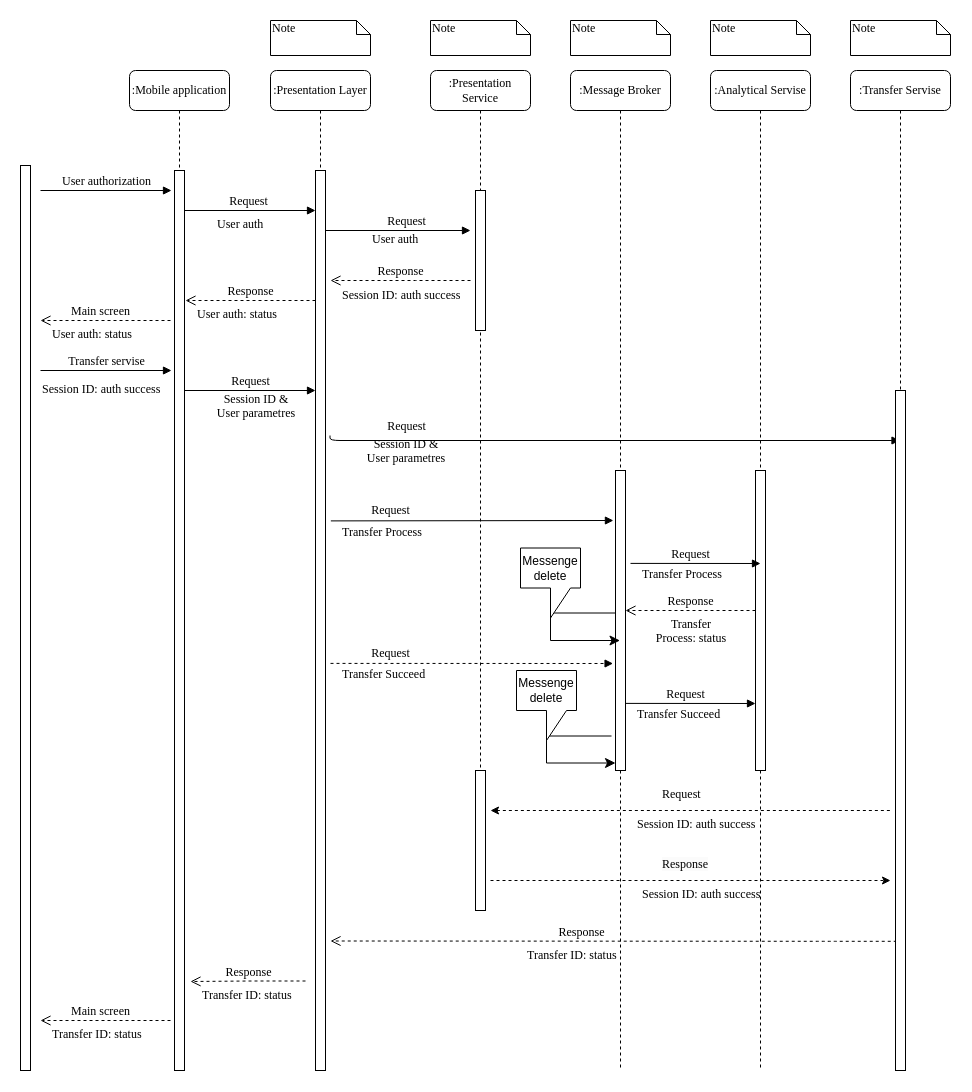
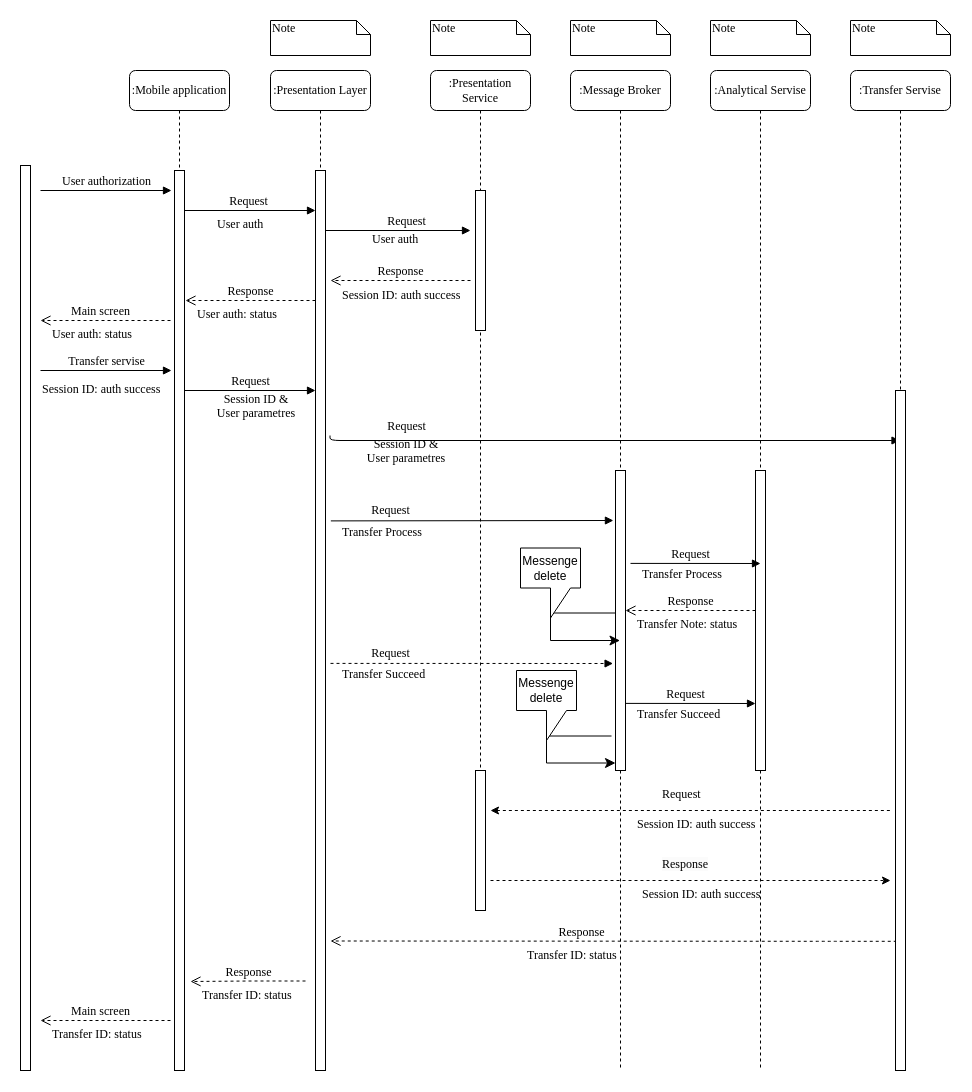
(692, 632) -> (692, 632)
